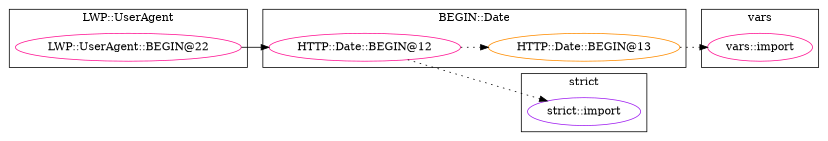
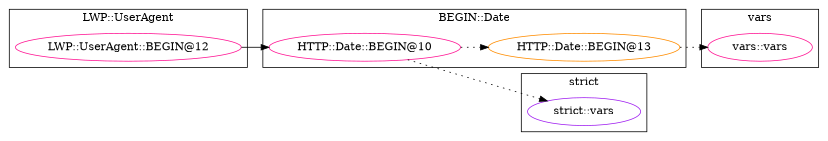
(128, 47) -> (128, 47)
(365, 47) -> (365, 47)
(760, 47) -> (760, 47)
(584, 112) -> (584, 112)
